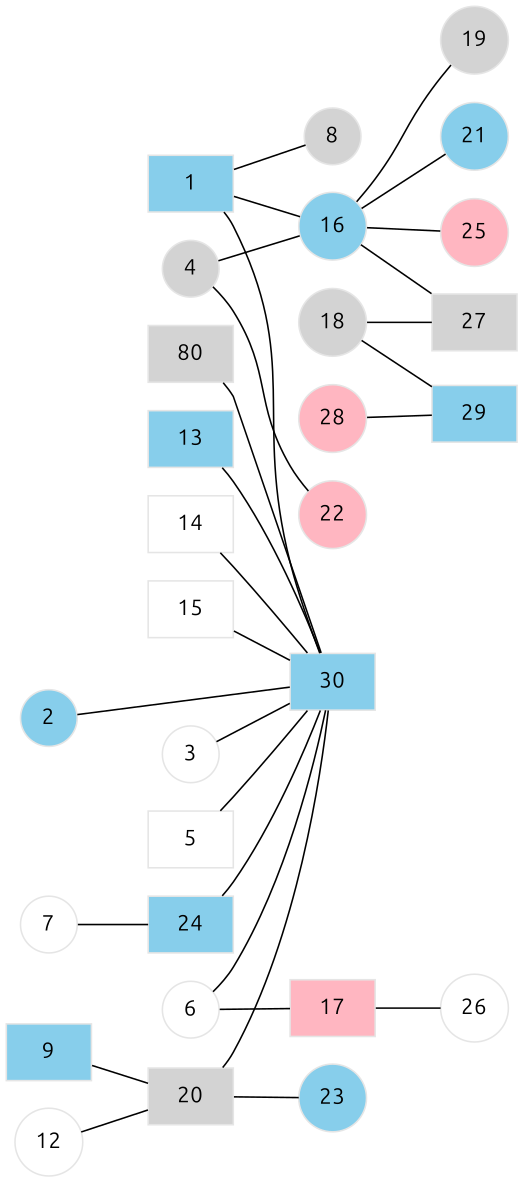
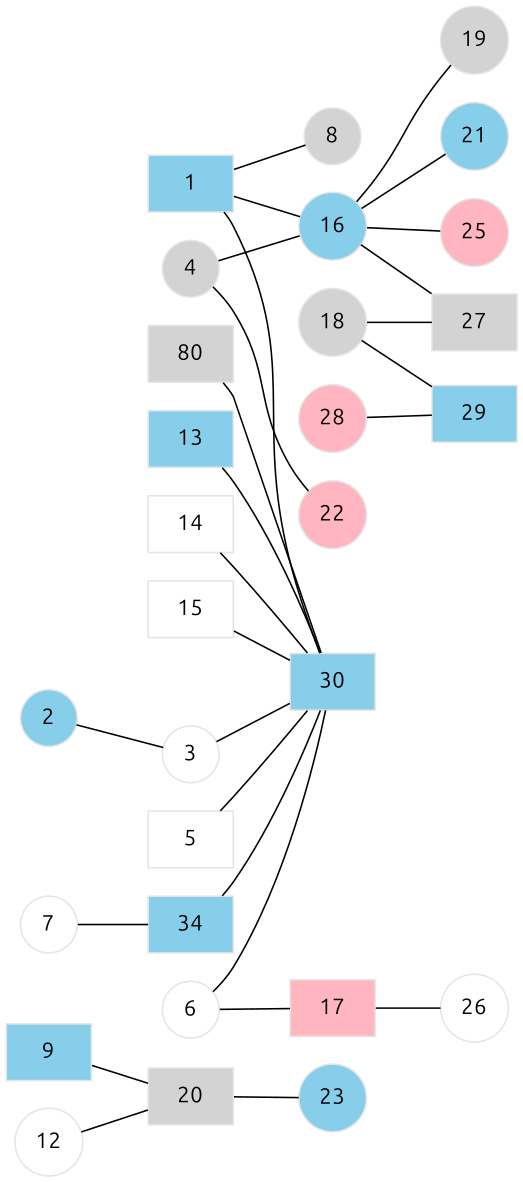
(184, 701) -> (120, 736)
(294, 895) -> none
(191, 925) -> (191, 925)
